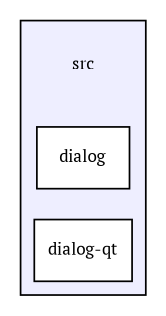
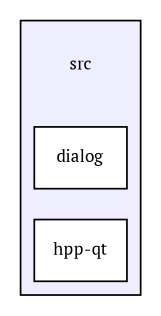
(83, 250) -> (81, 250)
